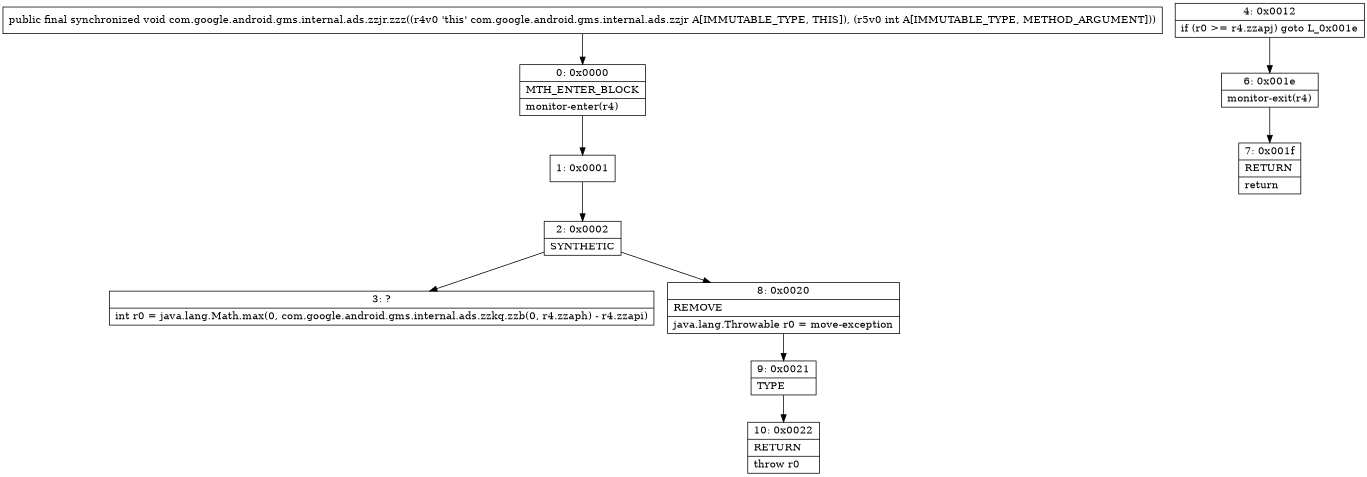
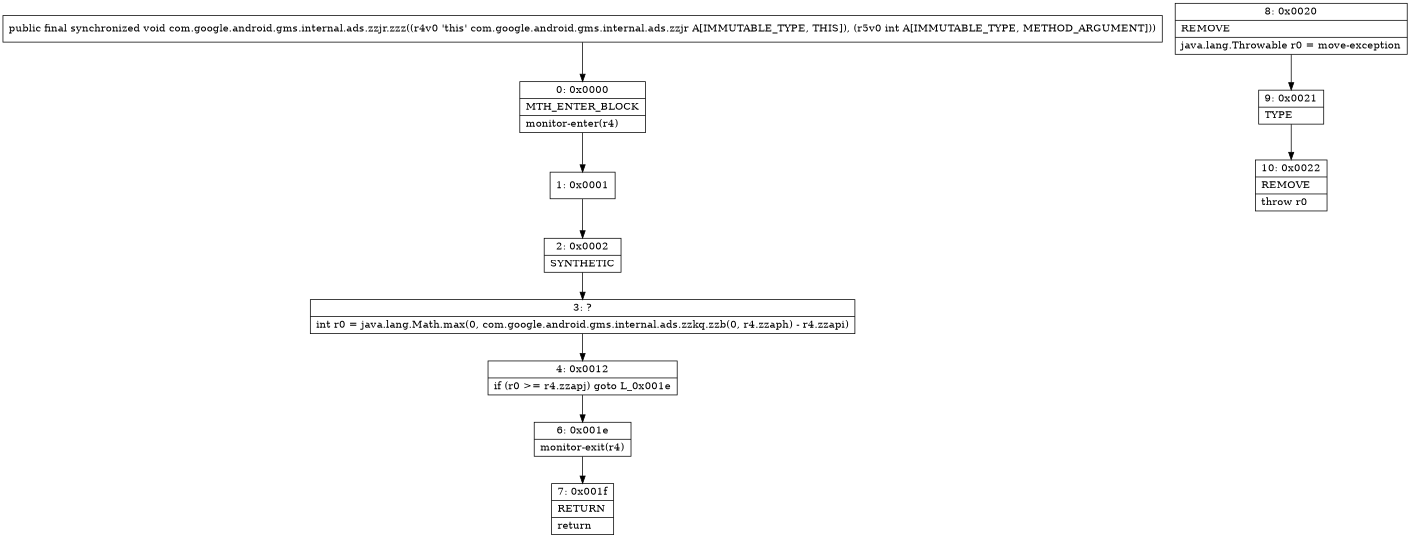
(662, 266) -> none
none -> (583, 344)
(778, 447) -> (1286, 185)
